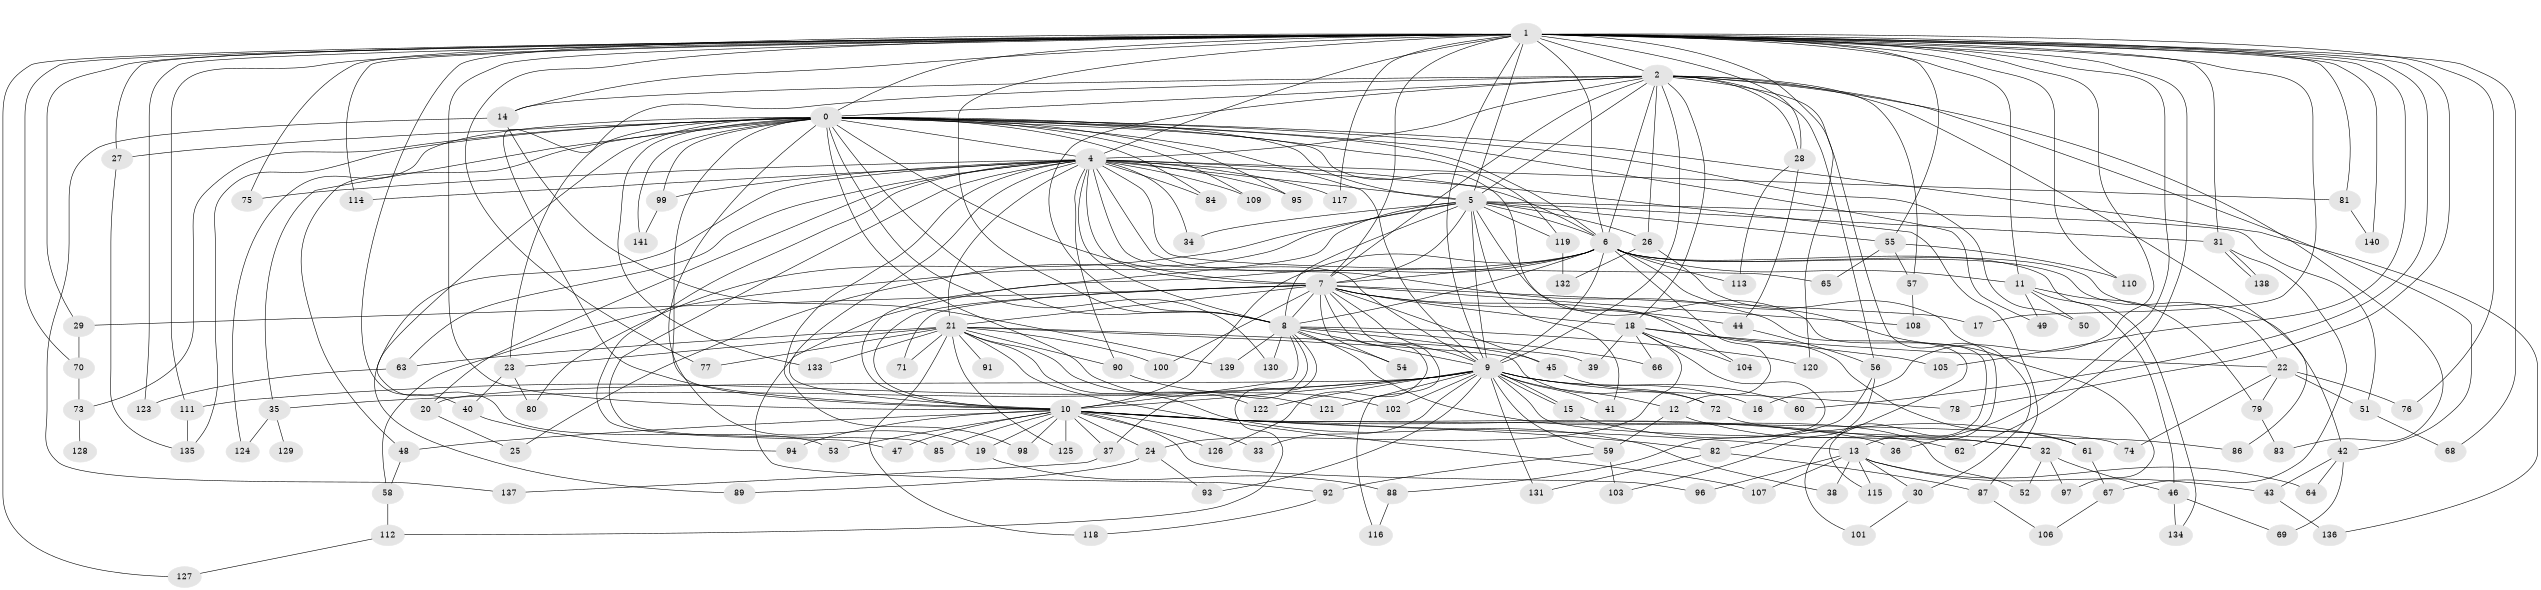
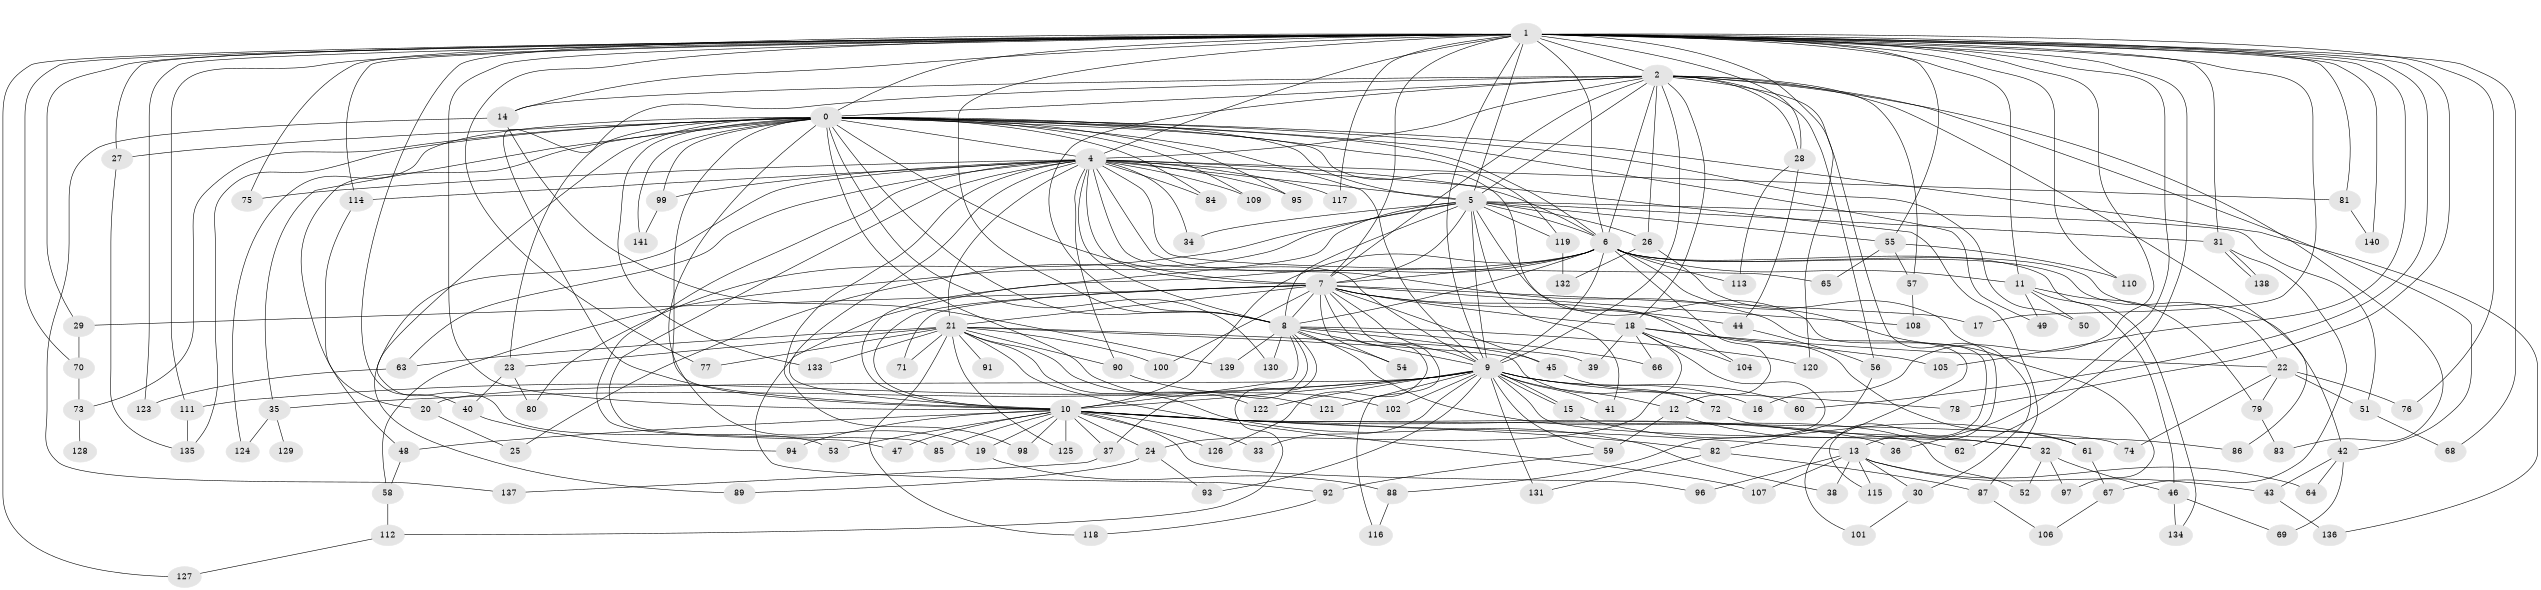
(743, 248) -> (326, 333)
(1616, 493) -> none
